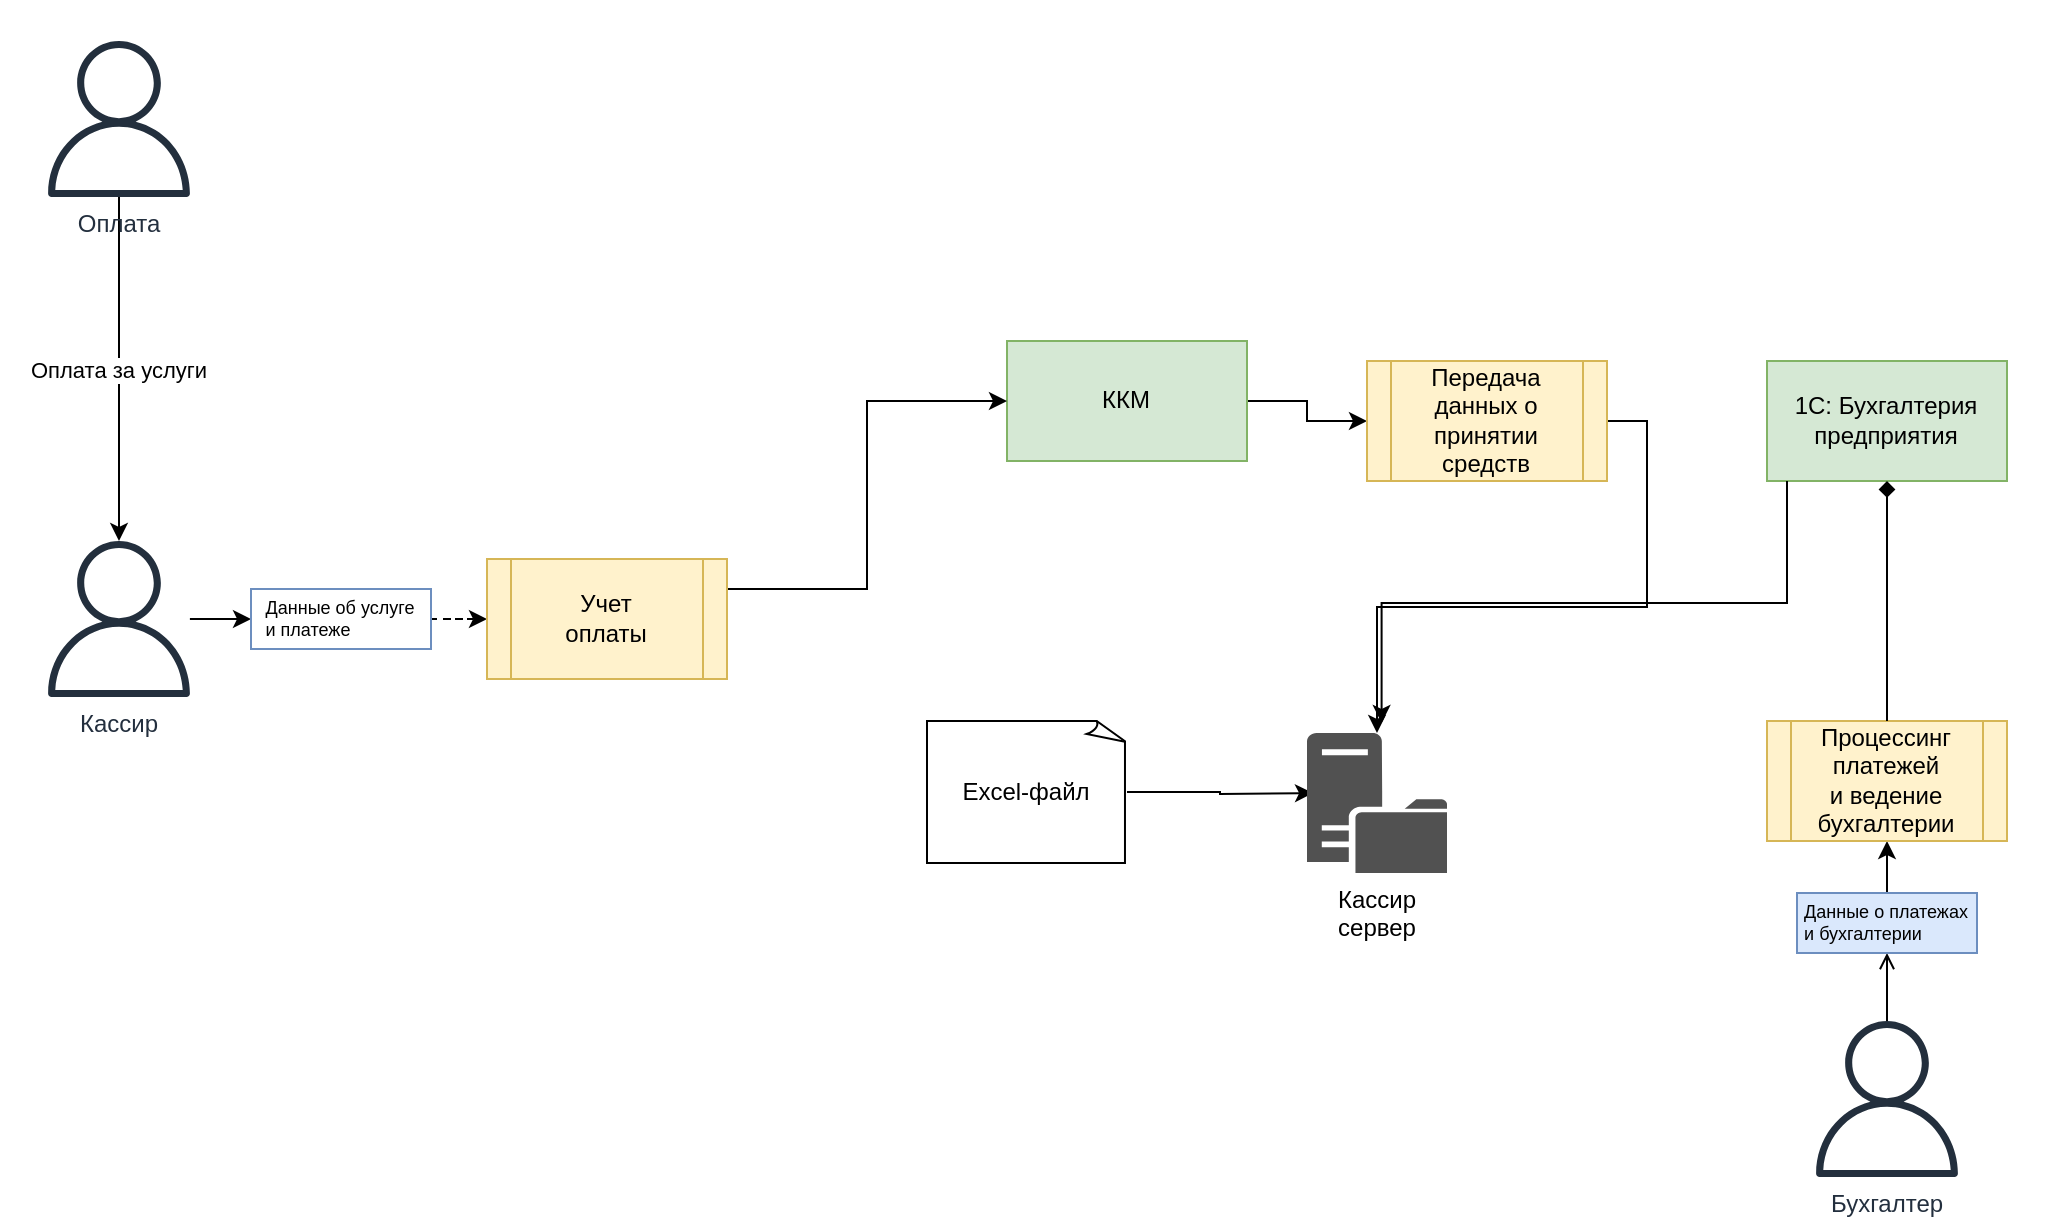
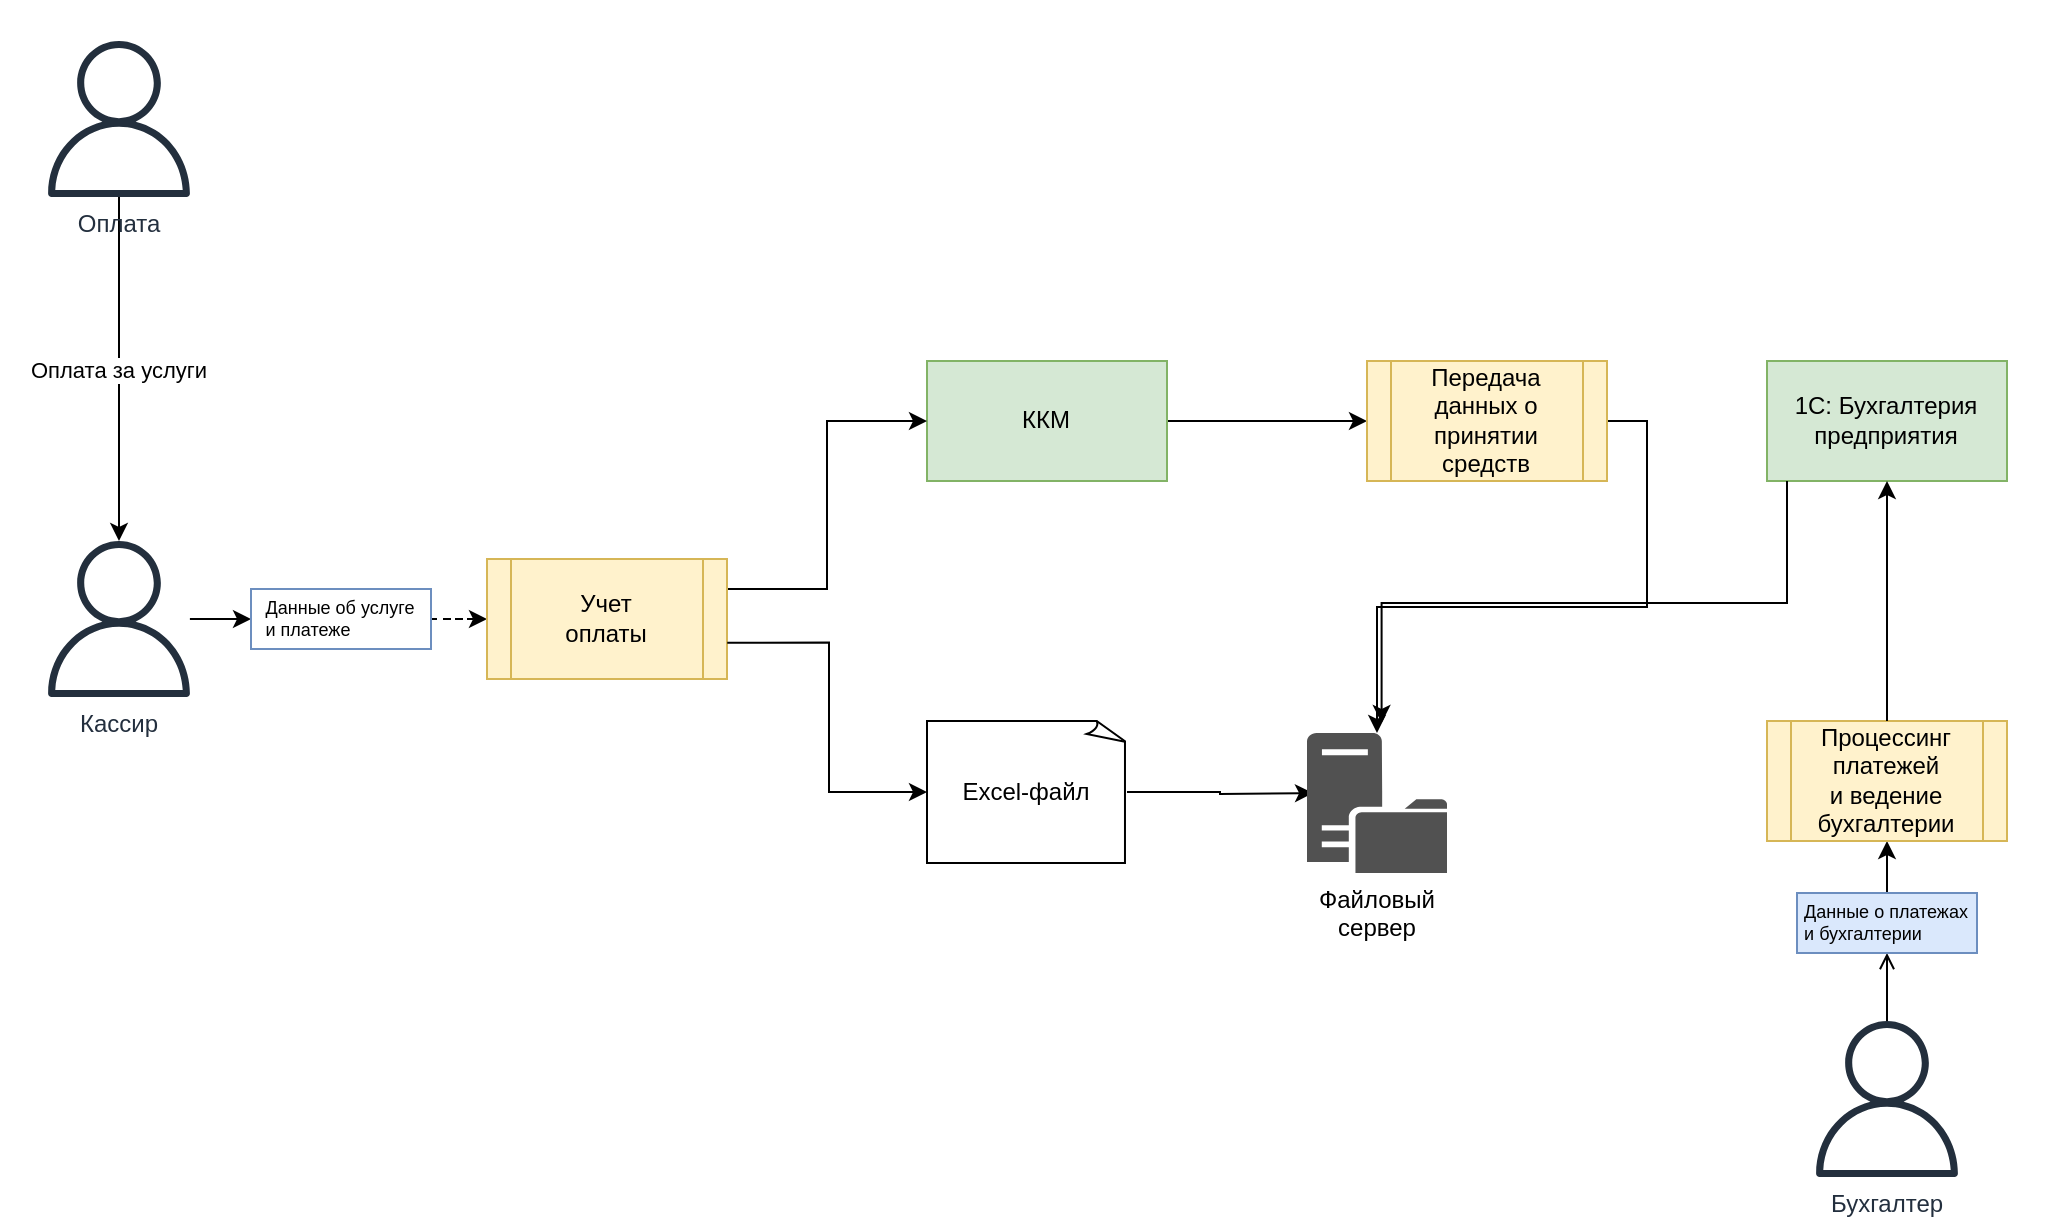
(1127, 401) -> (1047, 421)
(1887, 497) -> (1887, 496)
none -> (829, 709)
(1378, 916) -> (1378, 916)
